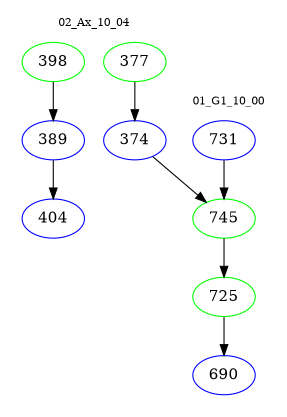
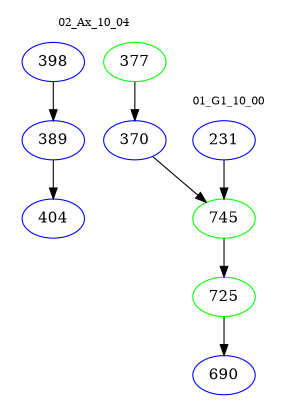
(53, 62) -> (53, 62)
(135, 140) -> (135, 140)
(224, 140) -> (224, 140)
